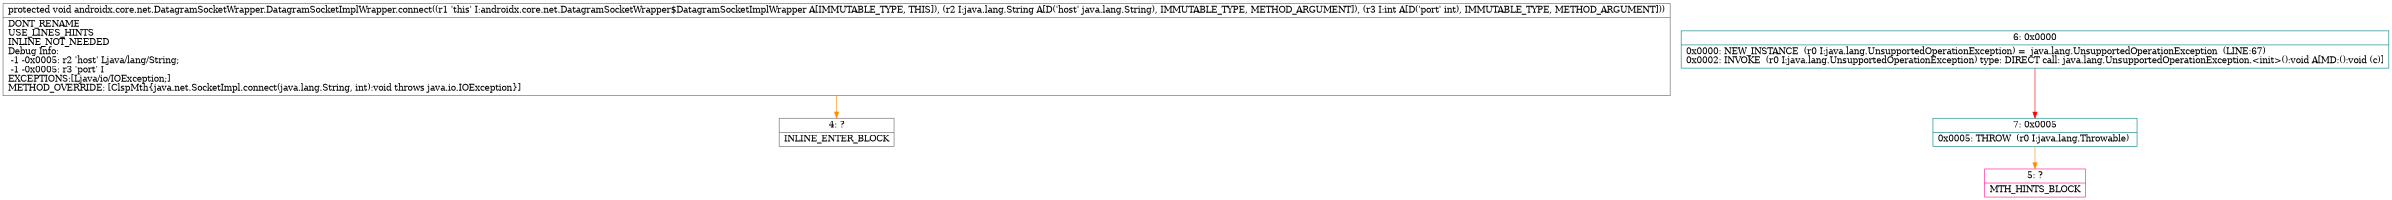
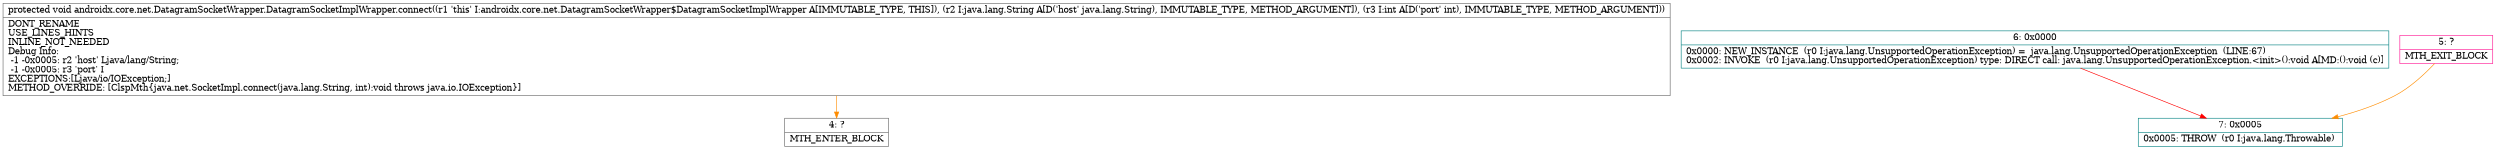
(837, 139) -> (837, 139)
(2035, 155) -> (2391, 98)
(2035, 190) -> (2446, 56)
